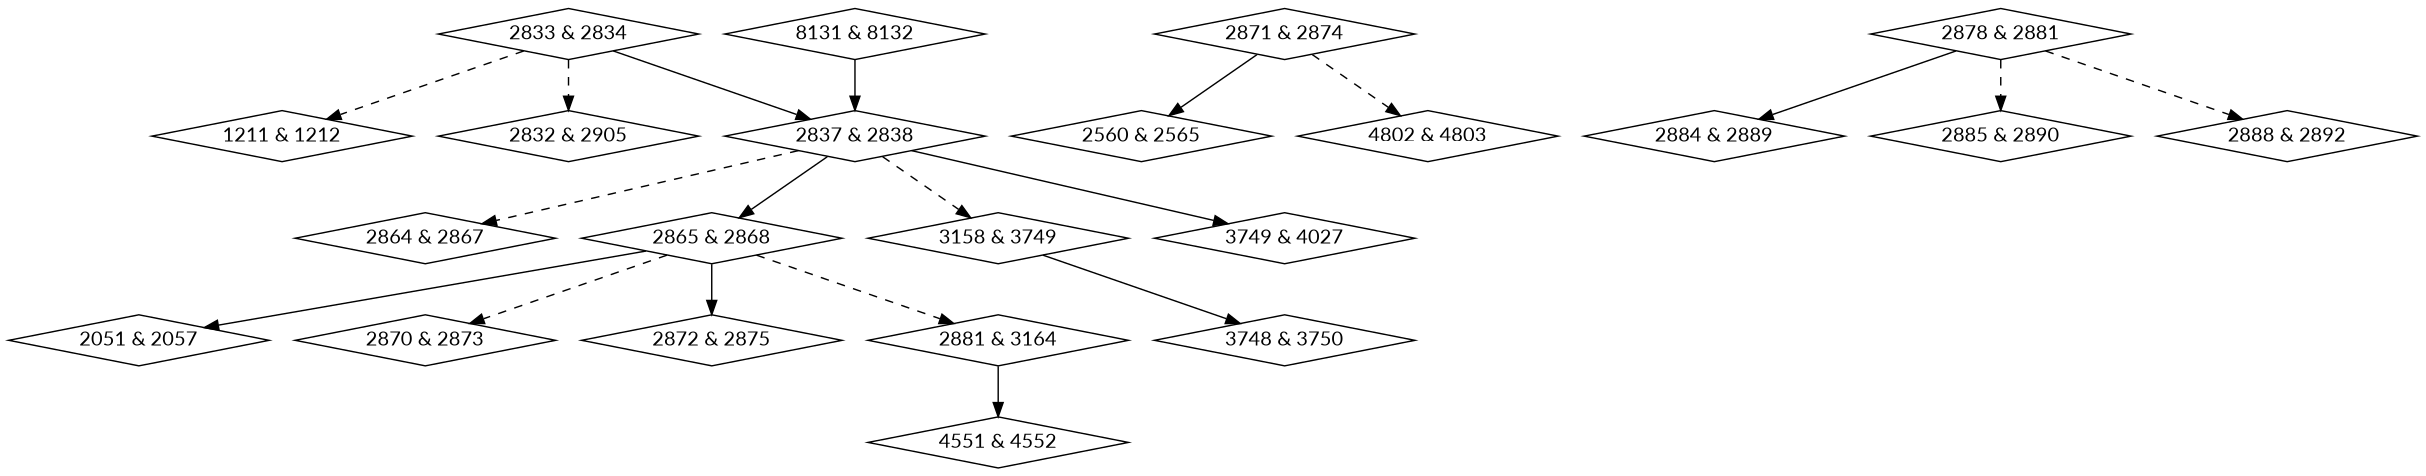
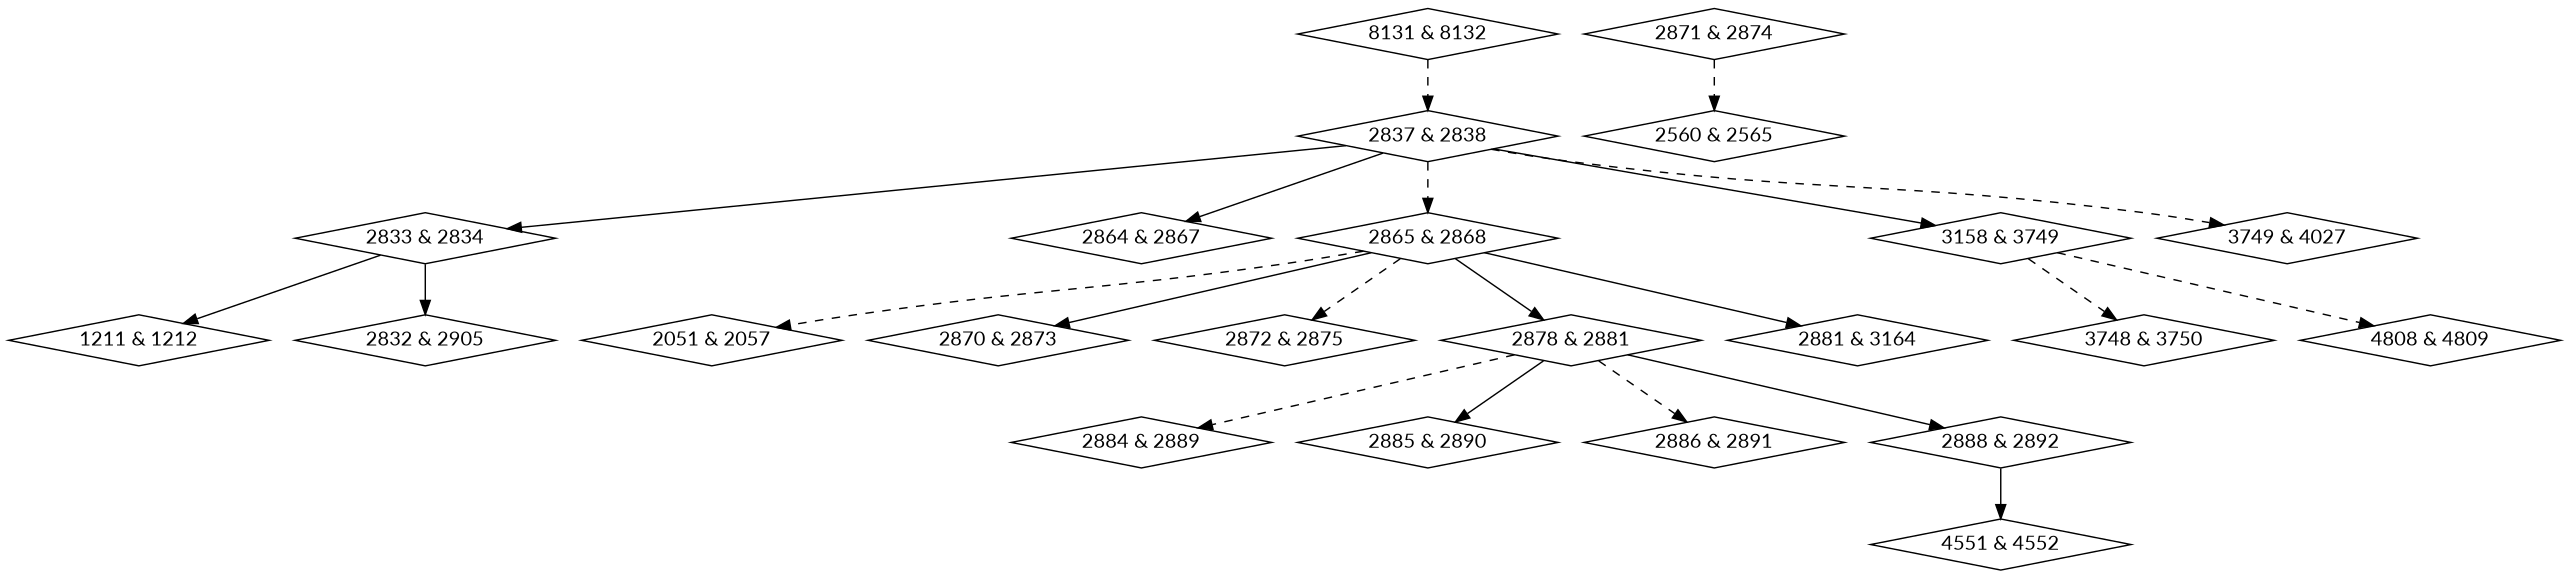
(569, 78) -> (425, 282)
(855, 78) -> (1428, 78)
(2001, 78) -> (1505, 387)
(1219, 81) -> (1714, 78)
(432, 83) -> (289, 287)
(705, 83) -> (934, 186)
(1864, 83) -> (1363, 390)
(2137, 83) -> (1779, 390)
(1428, 136) -> none
(789, 183) -> (1428, 180)
(921, 183) -> (1707, 186)
(647, 186) -> (1291, 185)
(1063, 186) -> (1850, 187)
(712, 282) -> (1362, 285)
none -> (1493, 285)
(575, 287) -> (1220, 288)
(848, 287) -> (1636, 288)
(1135, 287) -> (2066, 285)
(432, 288) -> (1077, 289)
none -> (2430, 340)
(998, 384) -> (2001, 487)
none -> (1714, 442)
